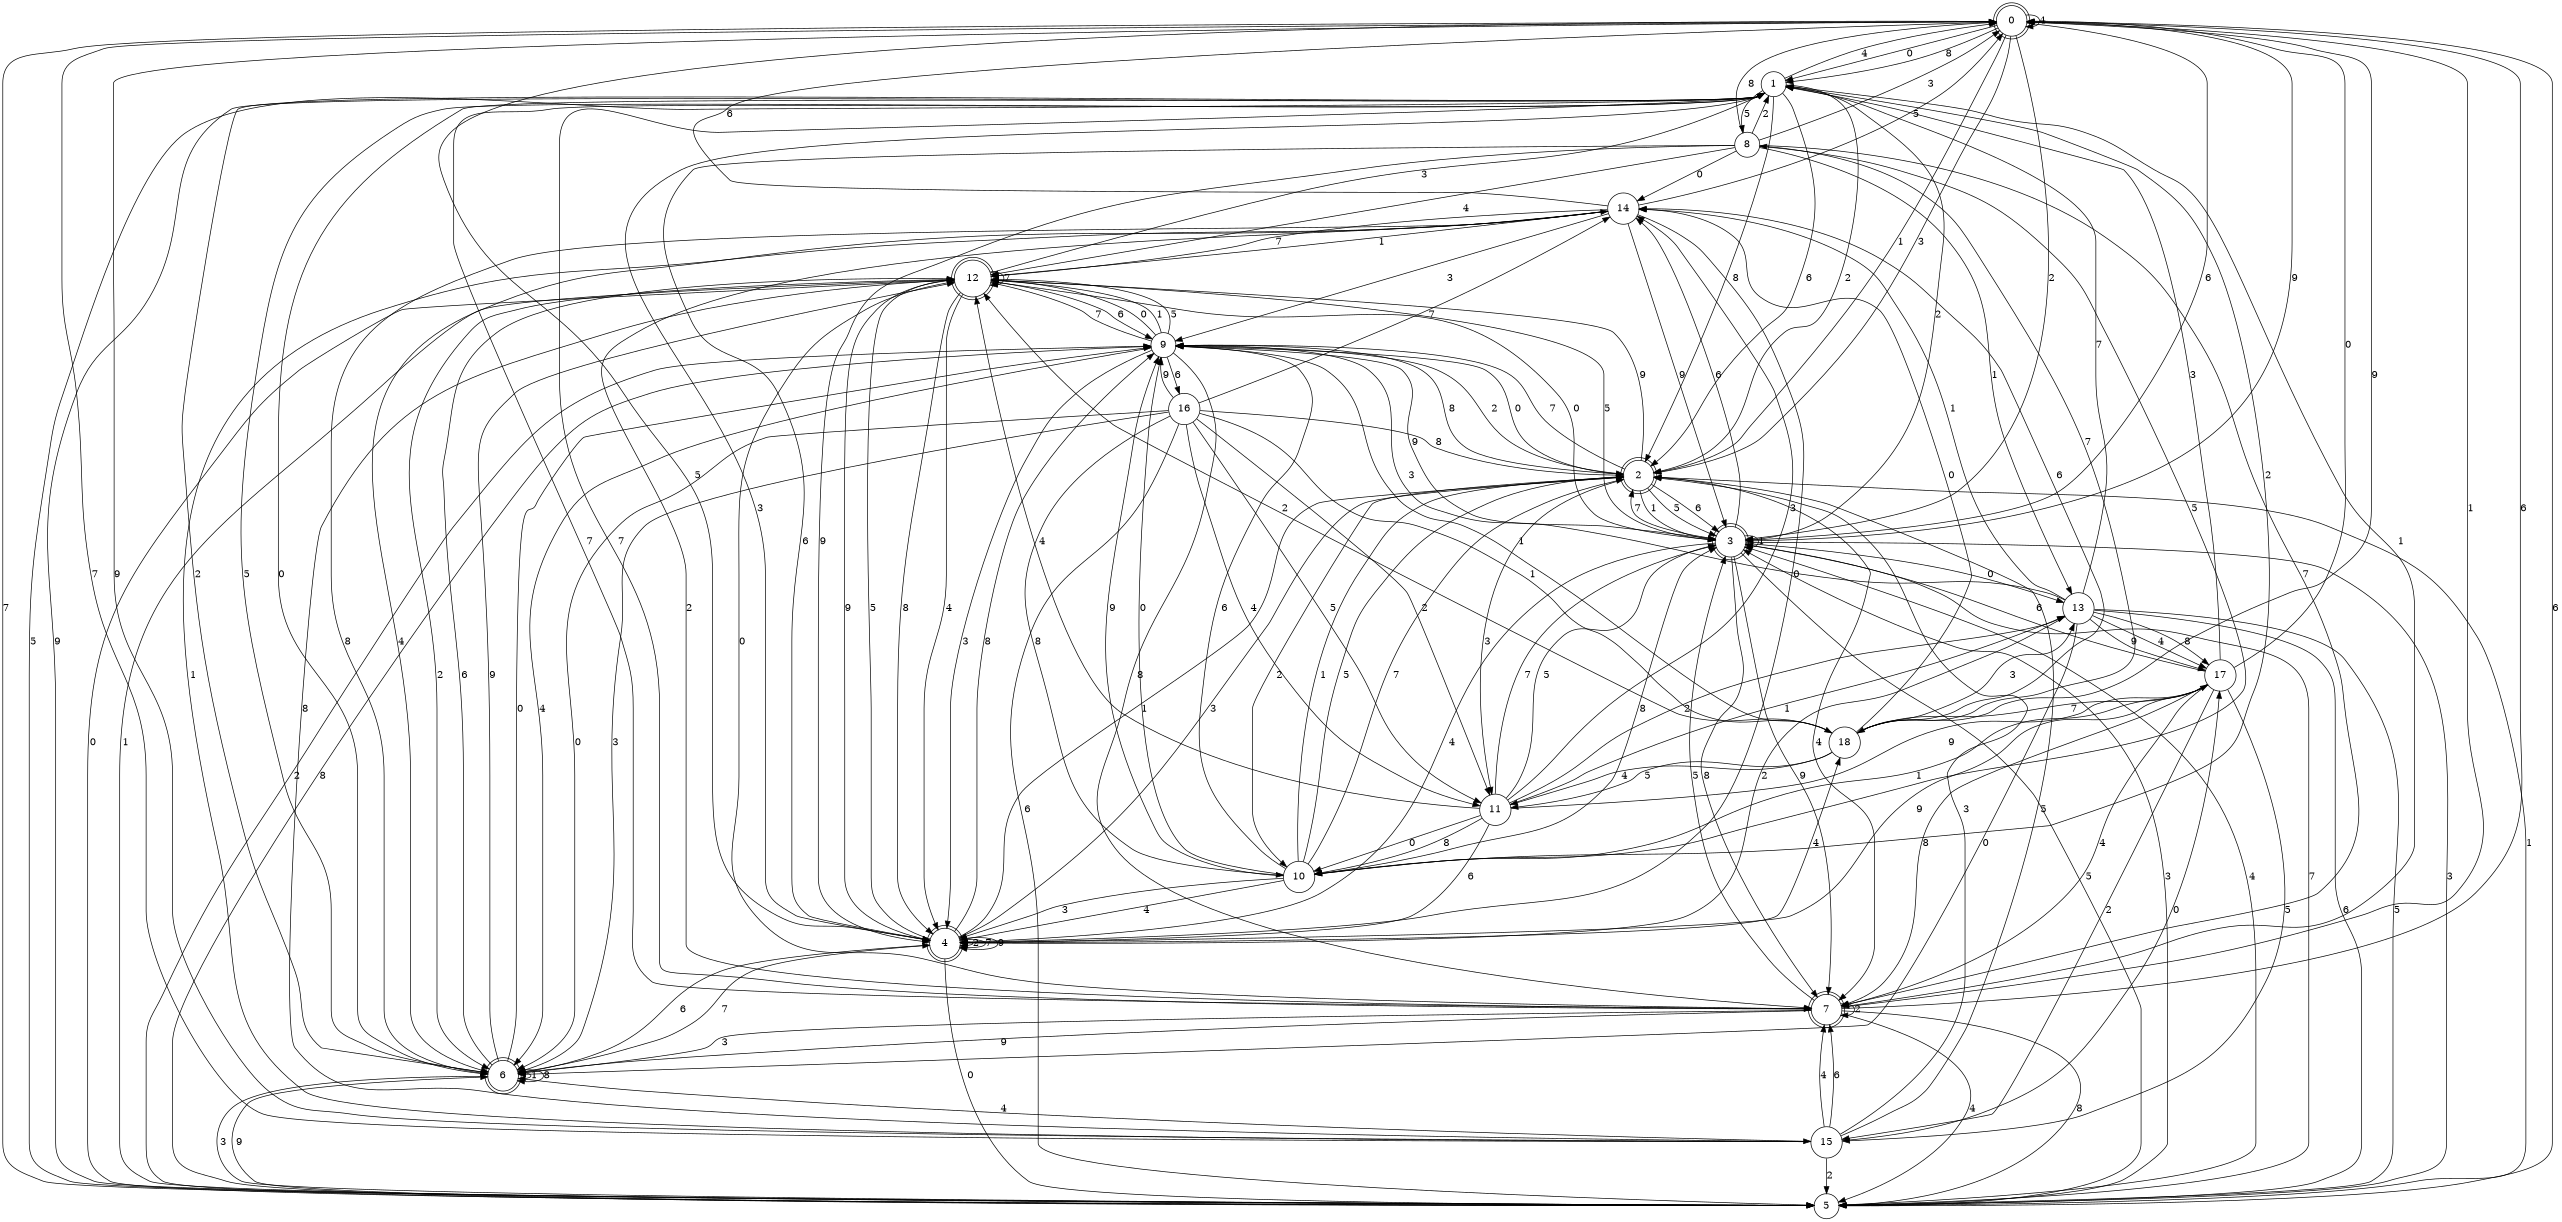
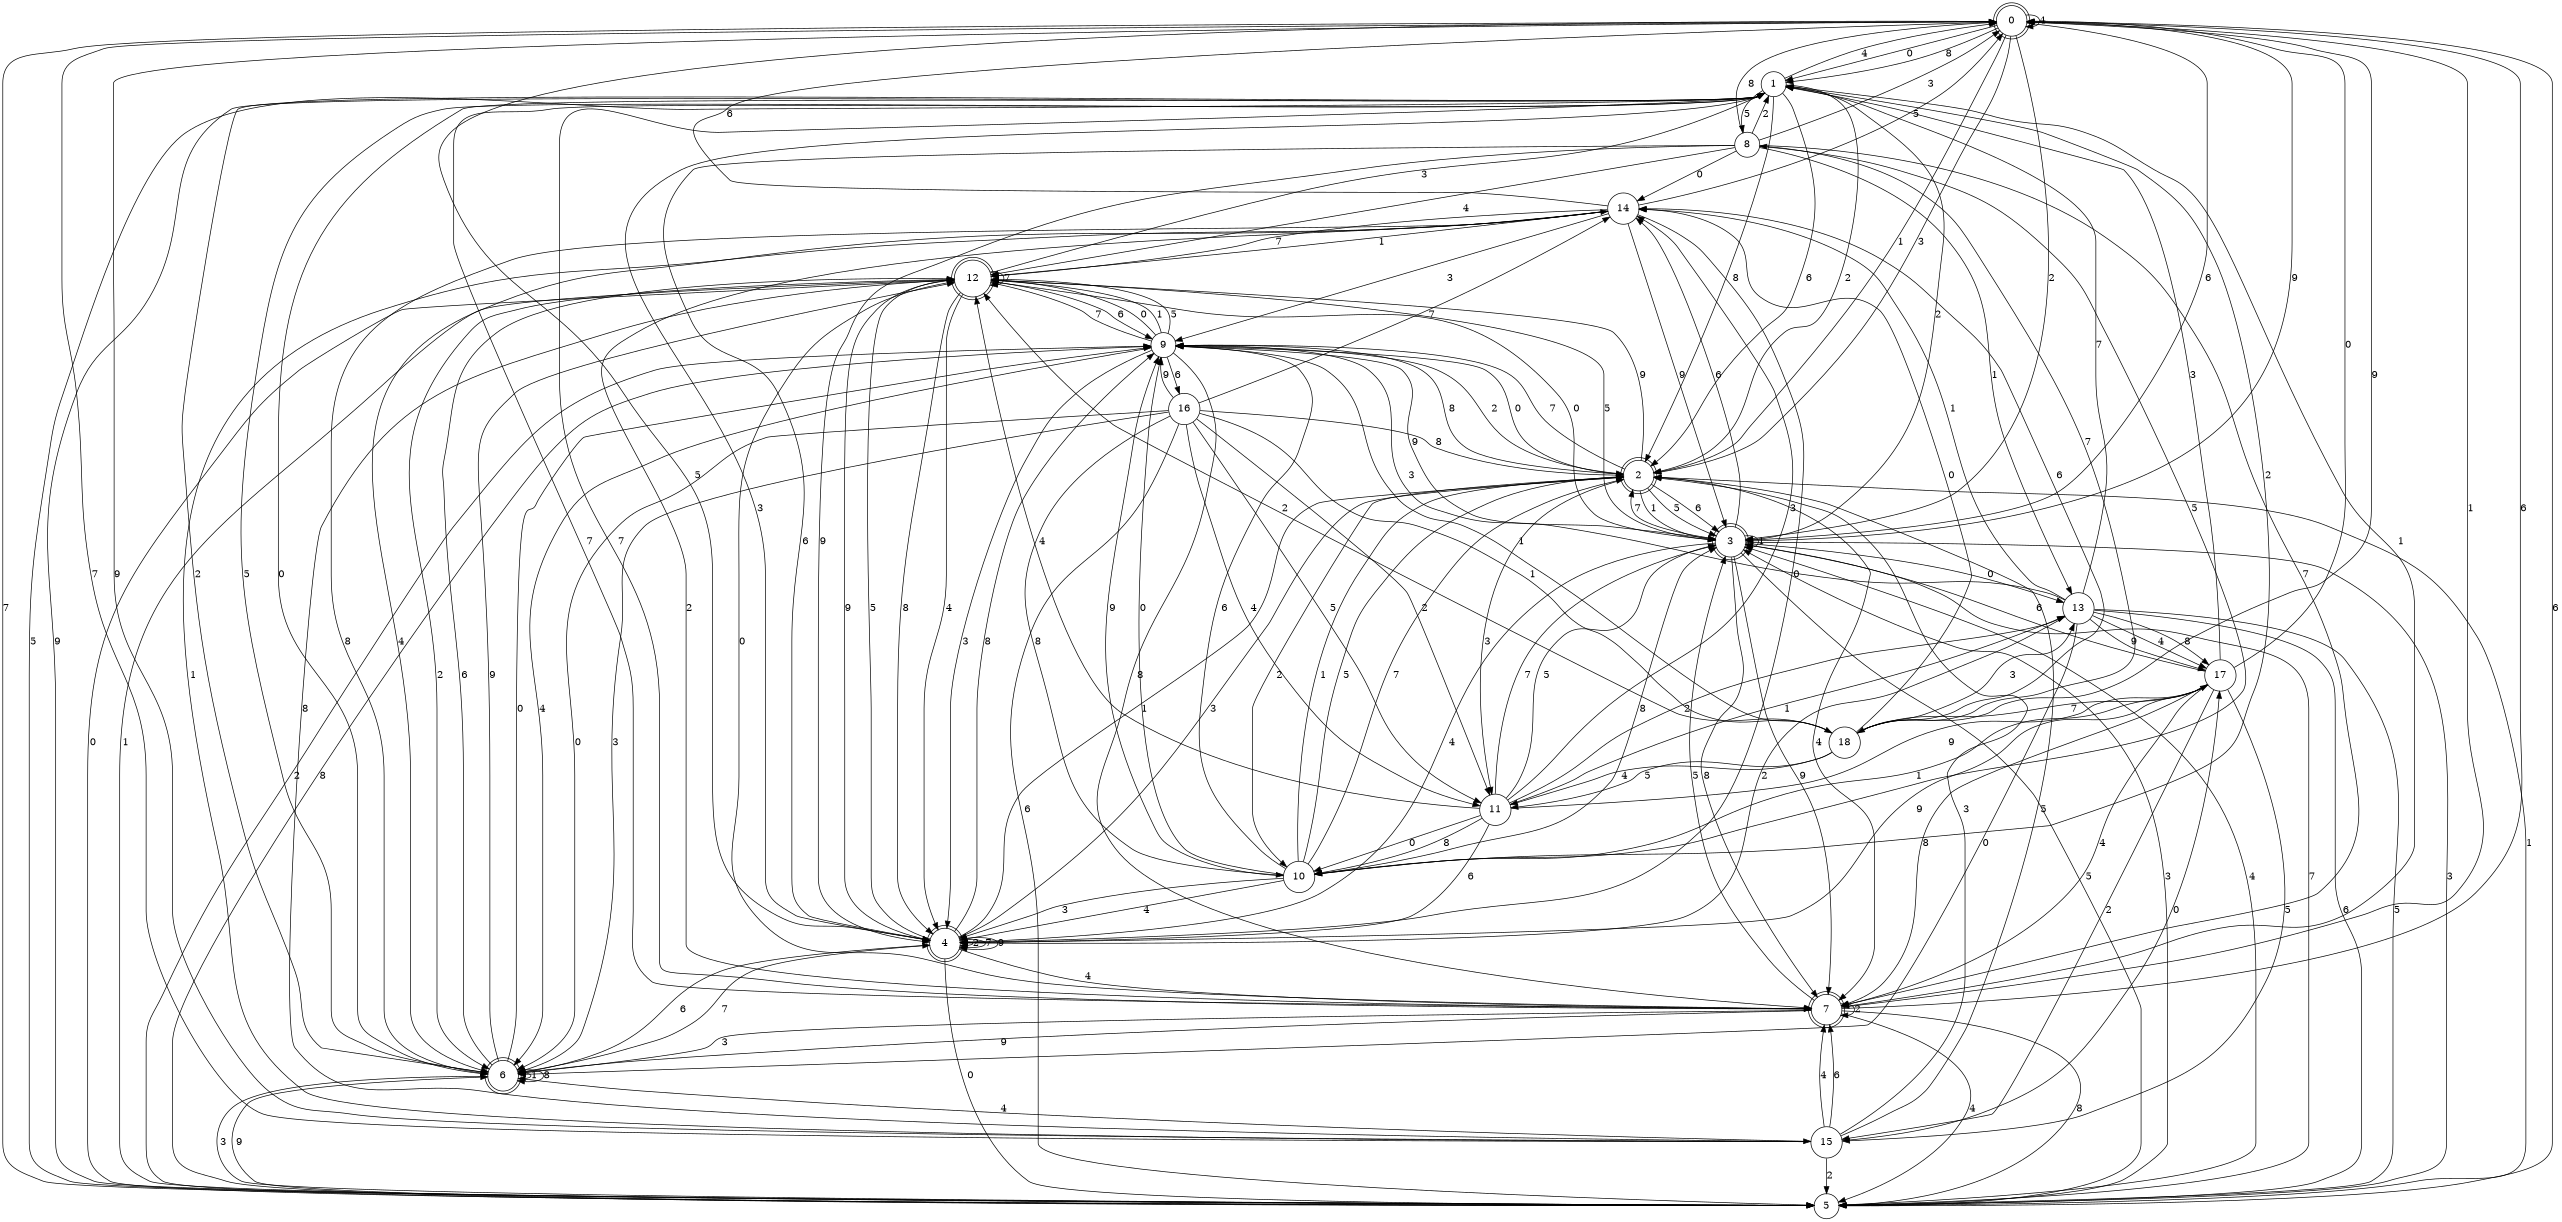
(1451, 937) -> (1379, 1001)
